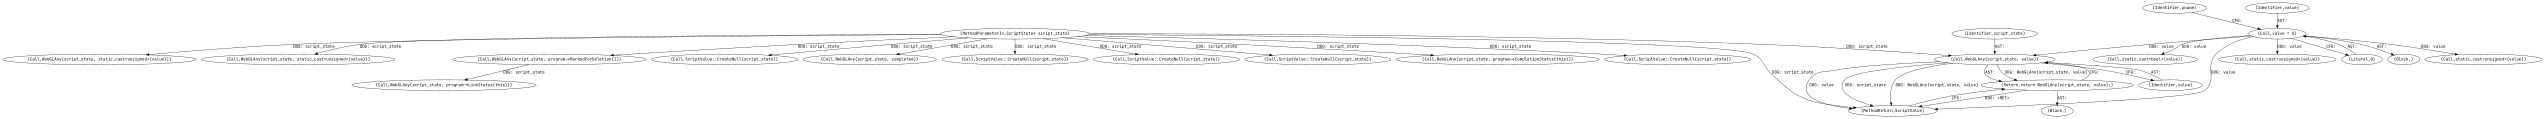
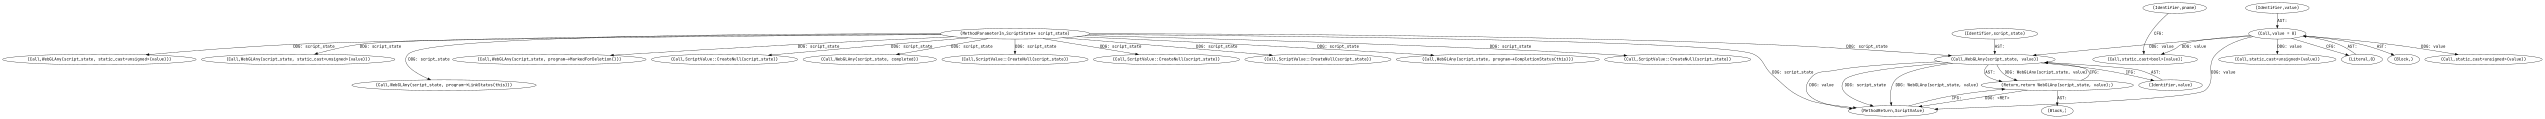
(2225, 21) -> (2153, 30)
(498, 72) -> (513, 41)
